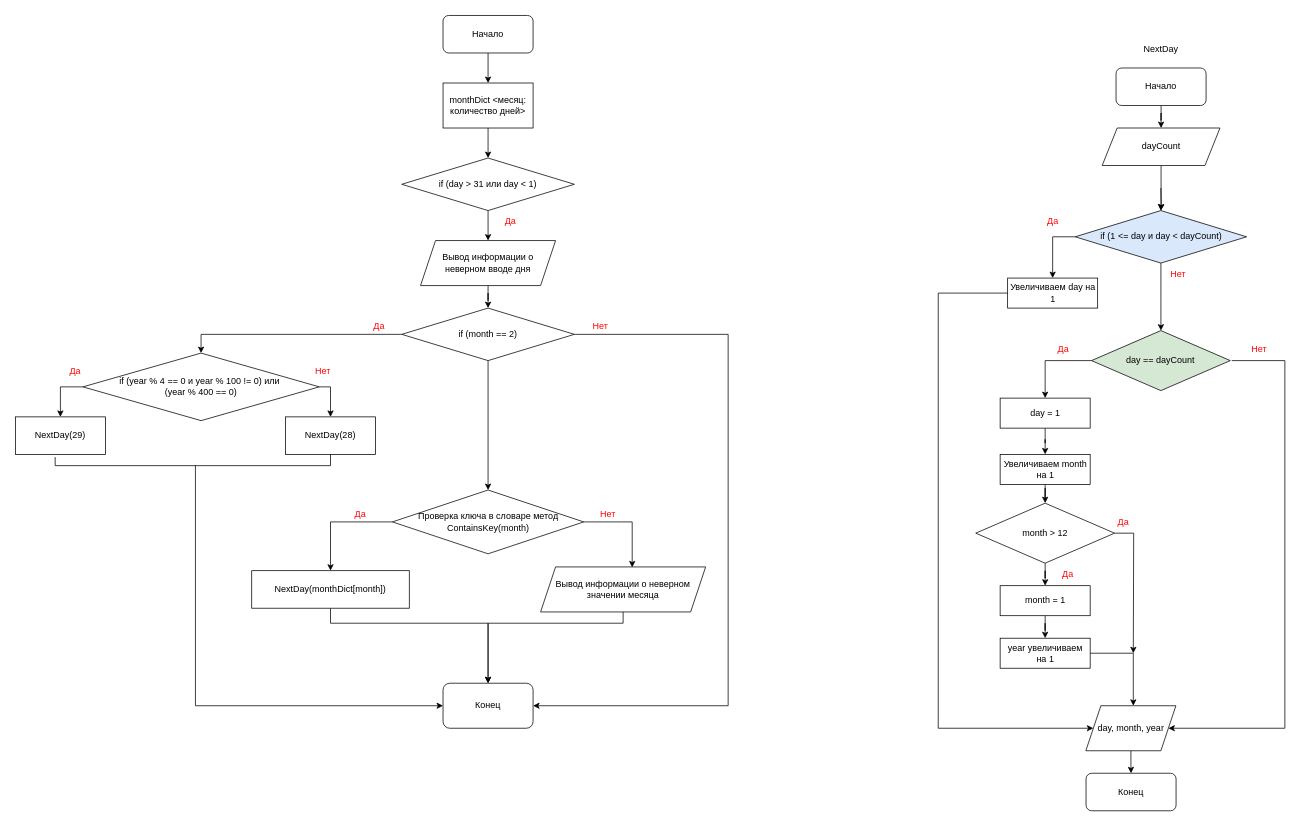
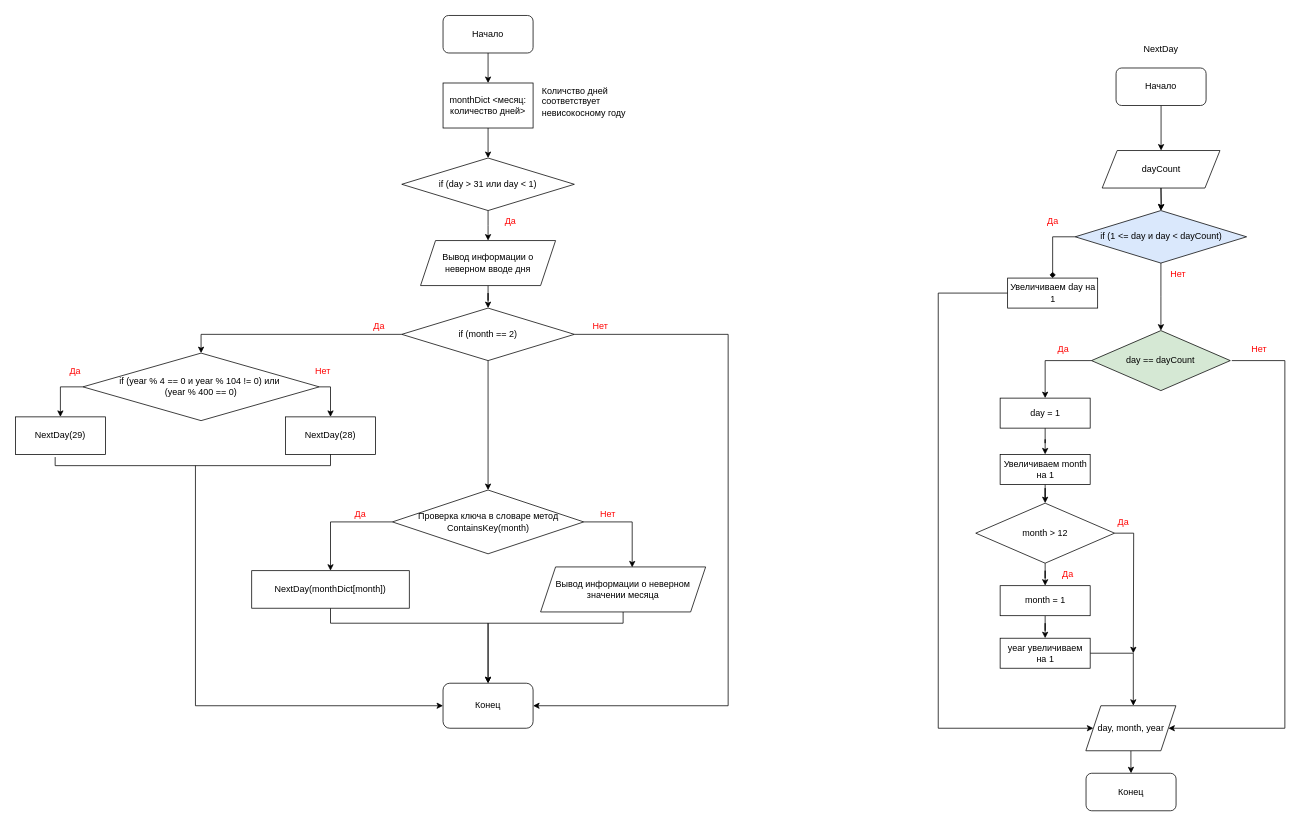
none -> (585, 102)
(1161, 147) -> (1161, 169)
(1052, 271) -> (1052, 271)
(201, 387) -> (201, 387)
